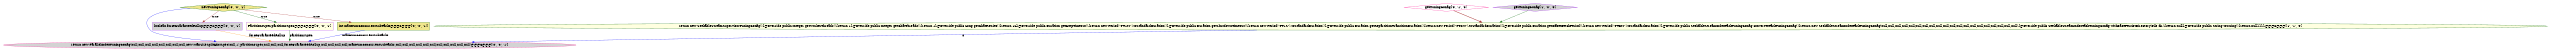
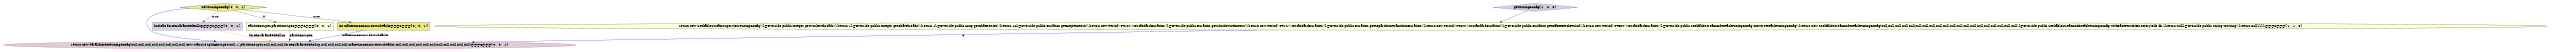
(1446, 7) -> none
(295, 16) -> (295, 16)
(264, 17) -> (264, 17)
(290, 26) -> (290, 26)
